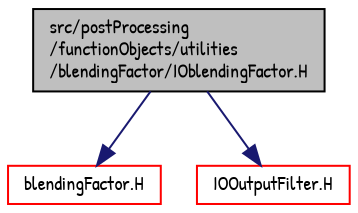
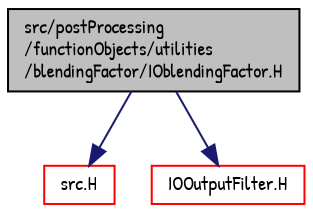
(84, 185) -> (79, 185)
